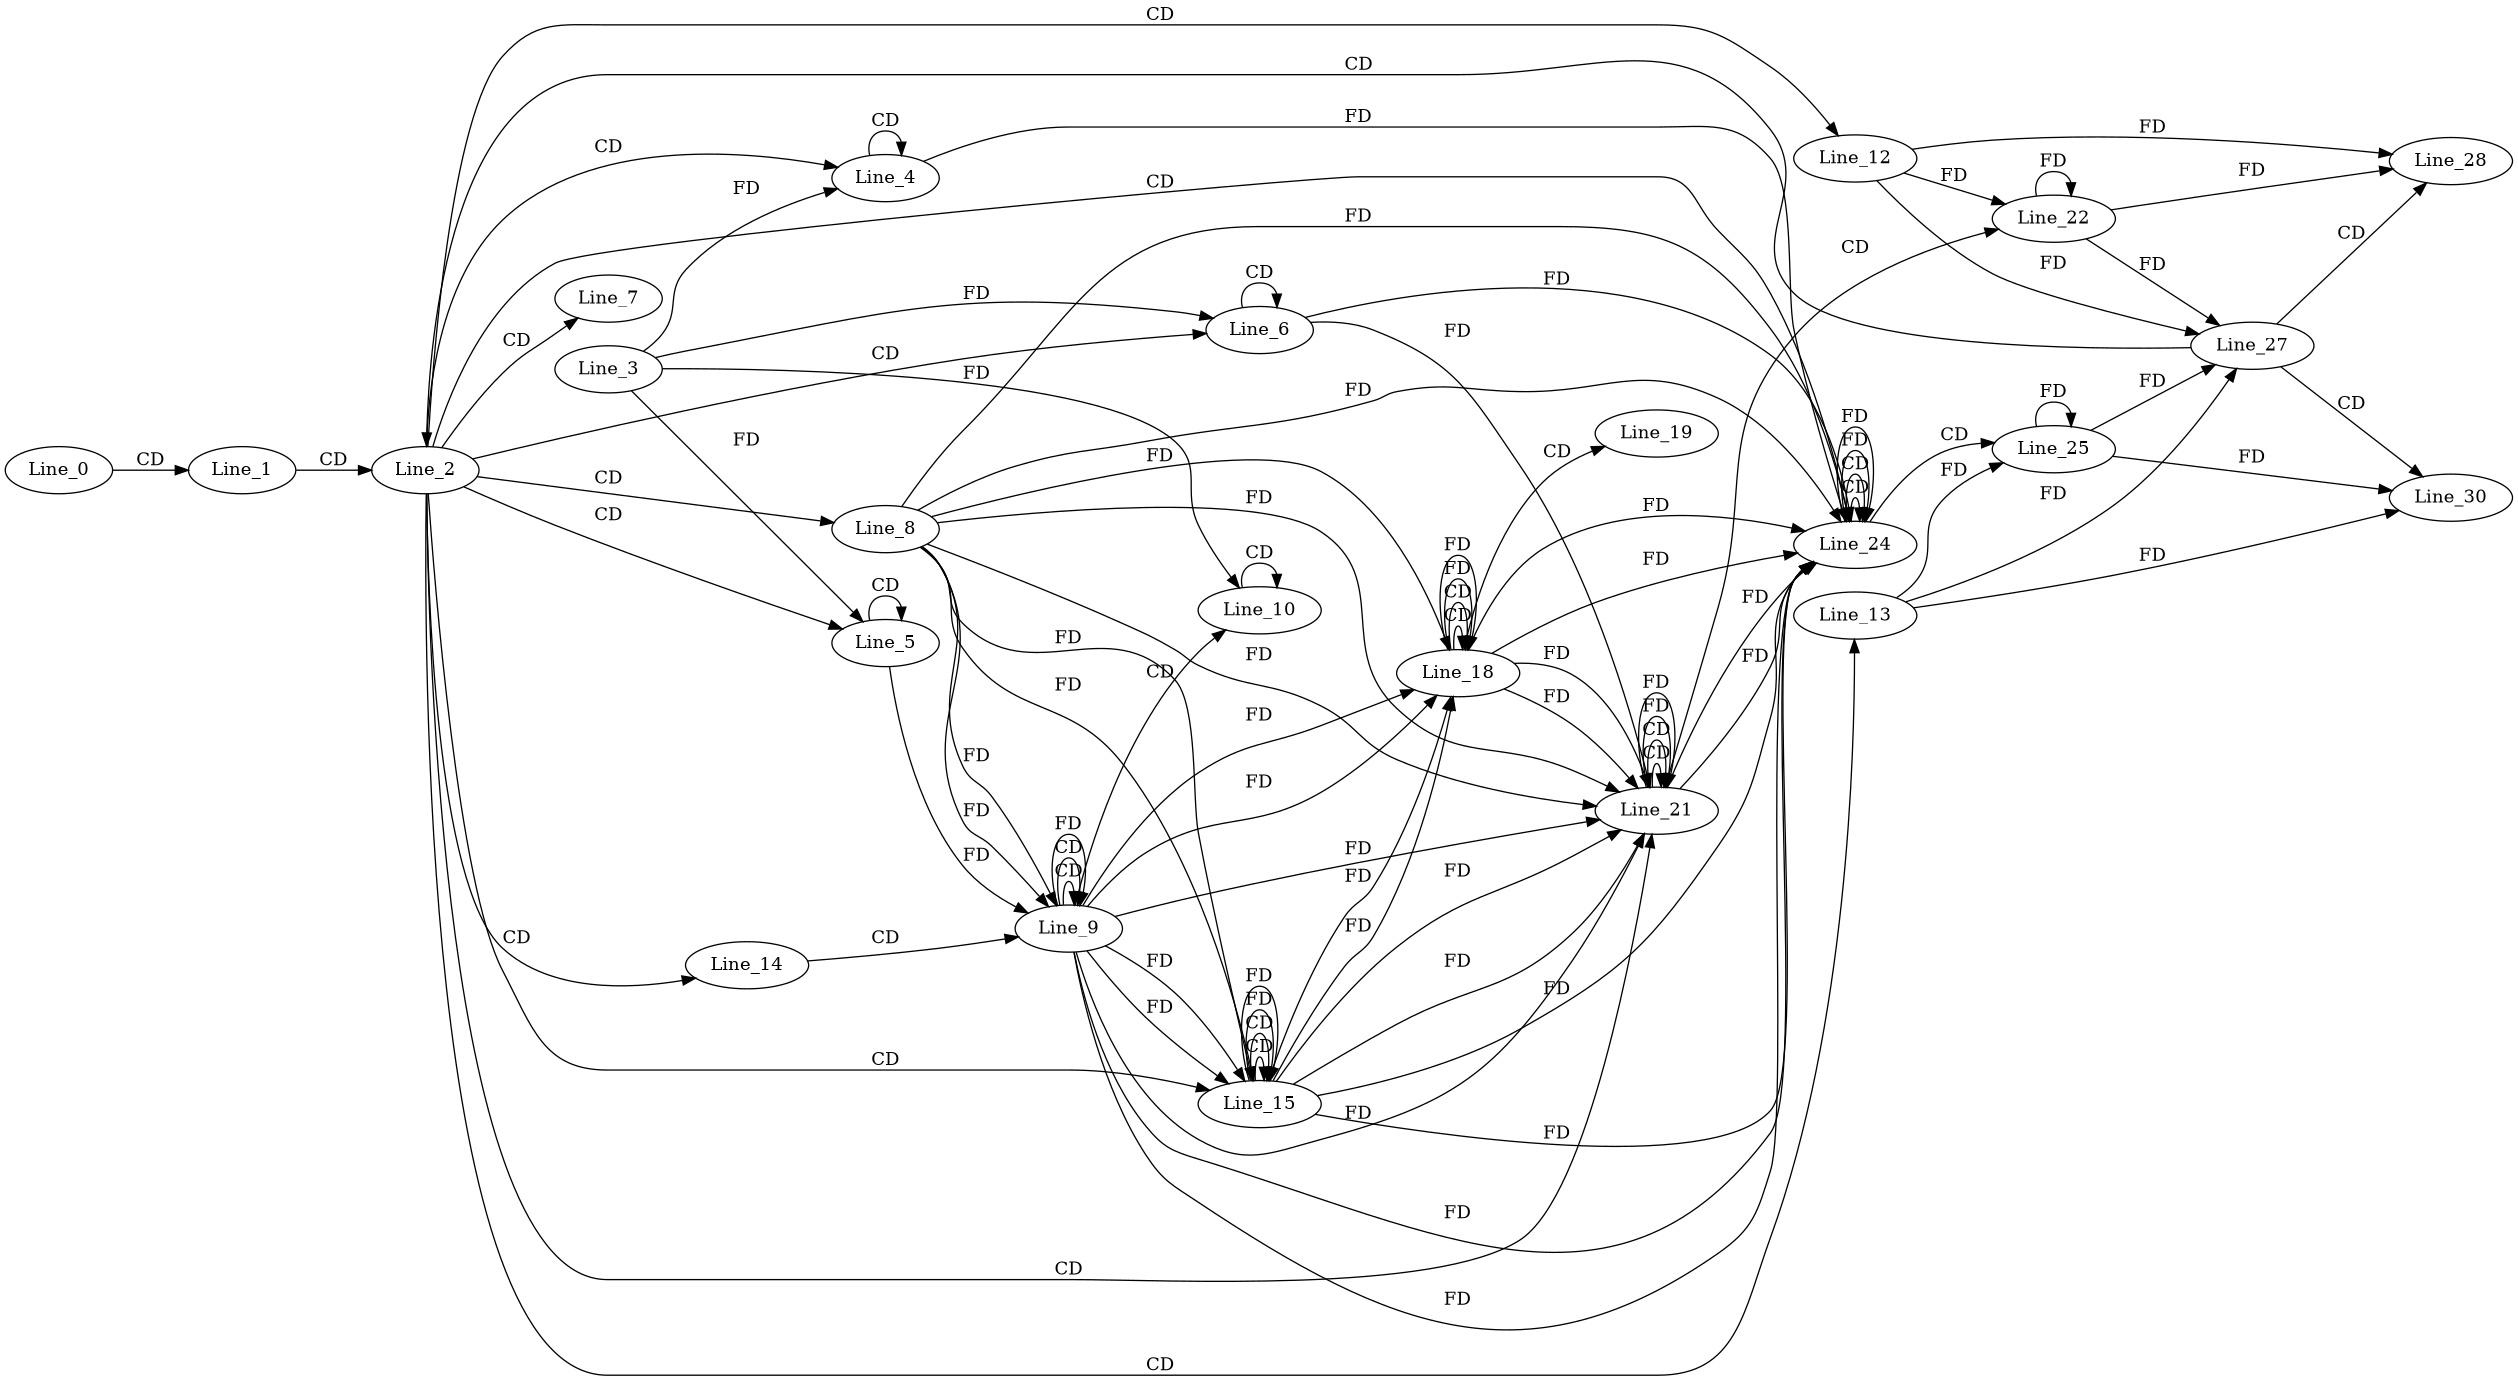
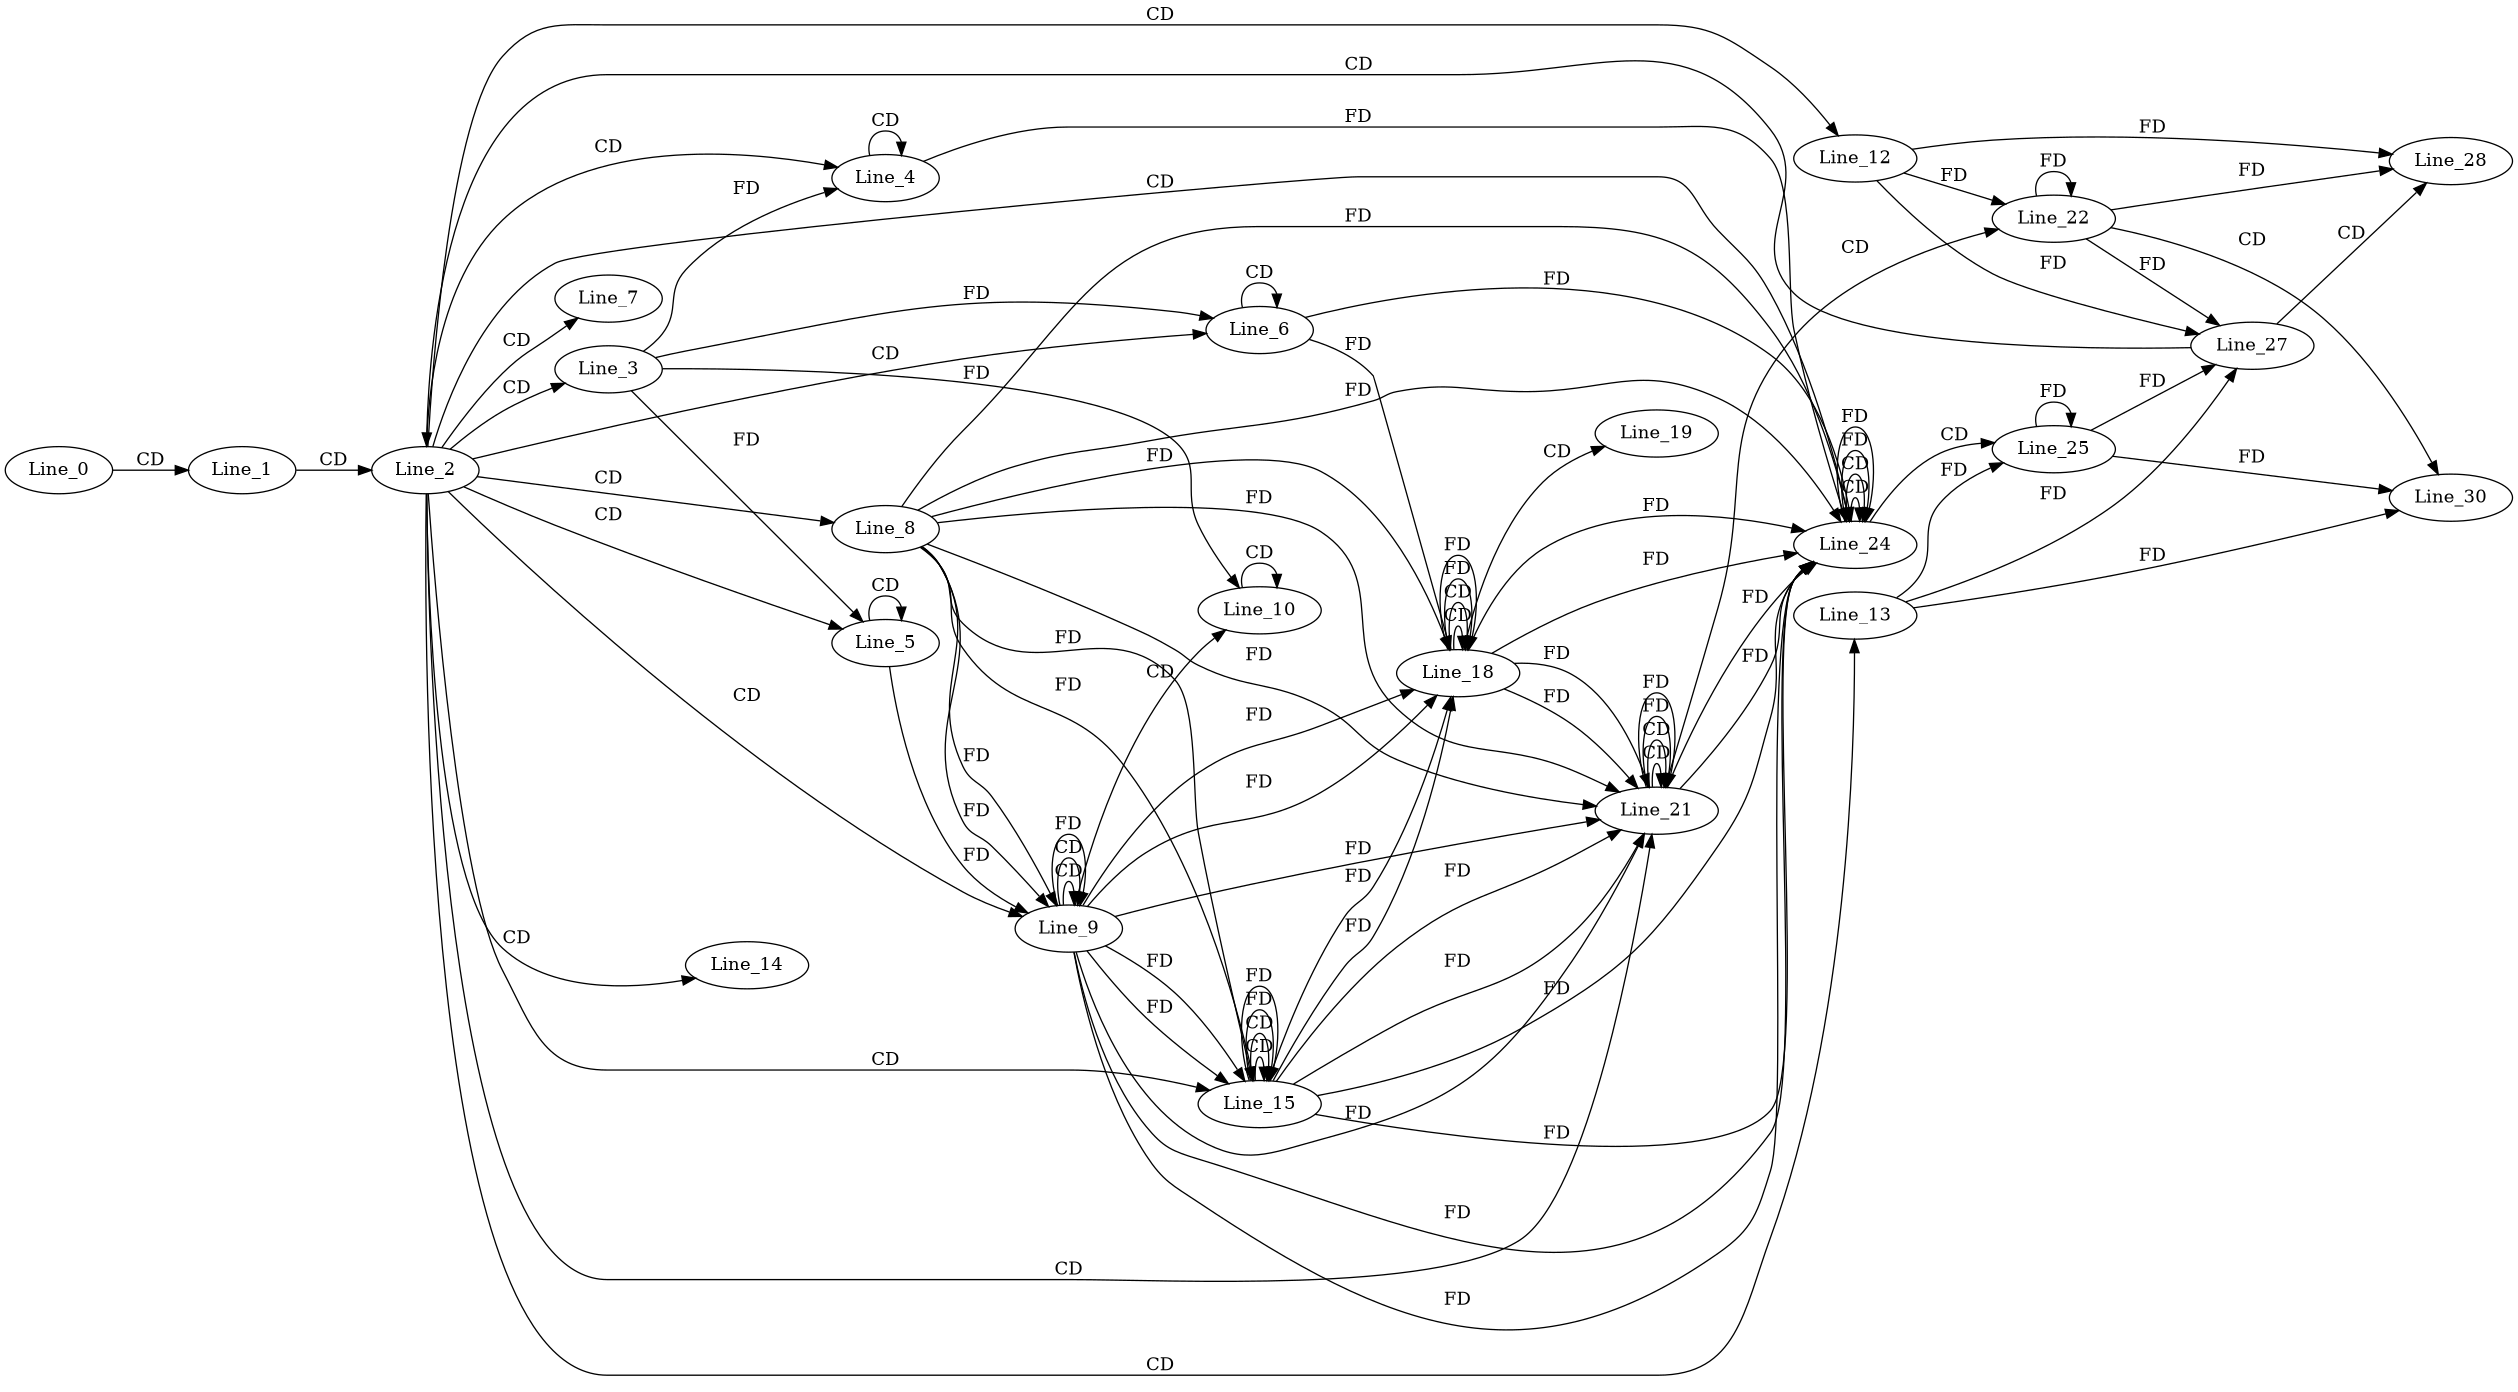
none -> (498, 414)
(2346, 418) -> (2294, 297)
(1530, 481) -> (1400, 470)
(906, 952) -> (713, 724)
